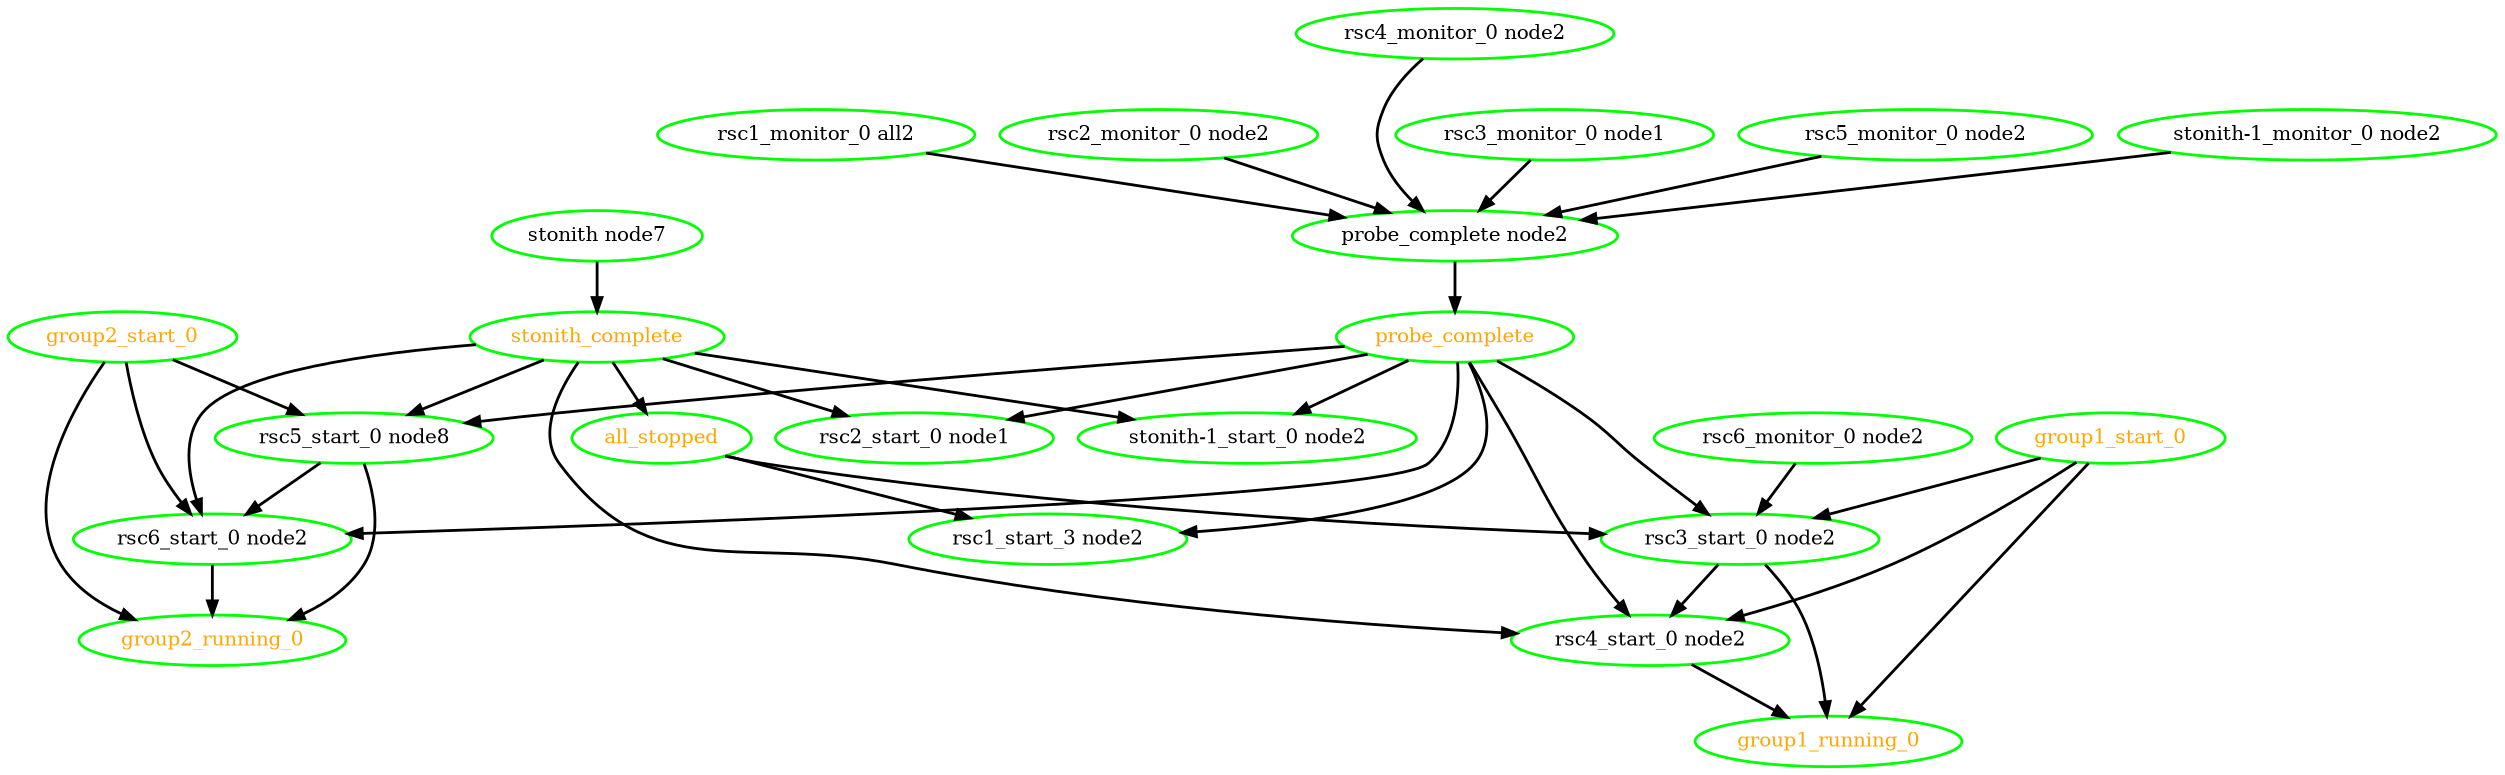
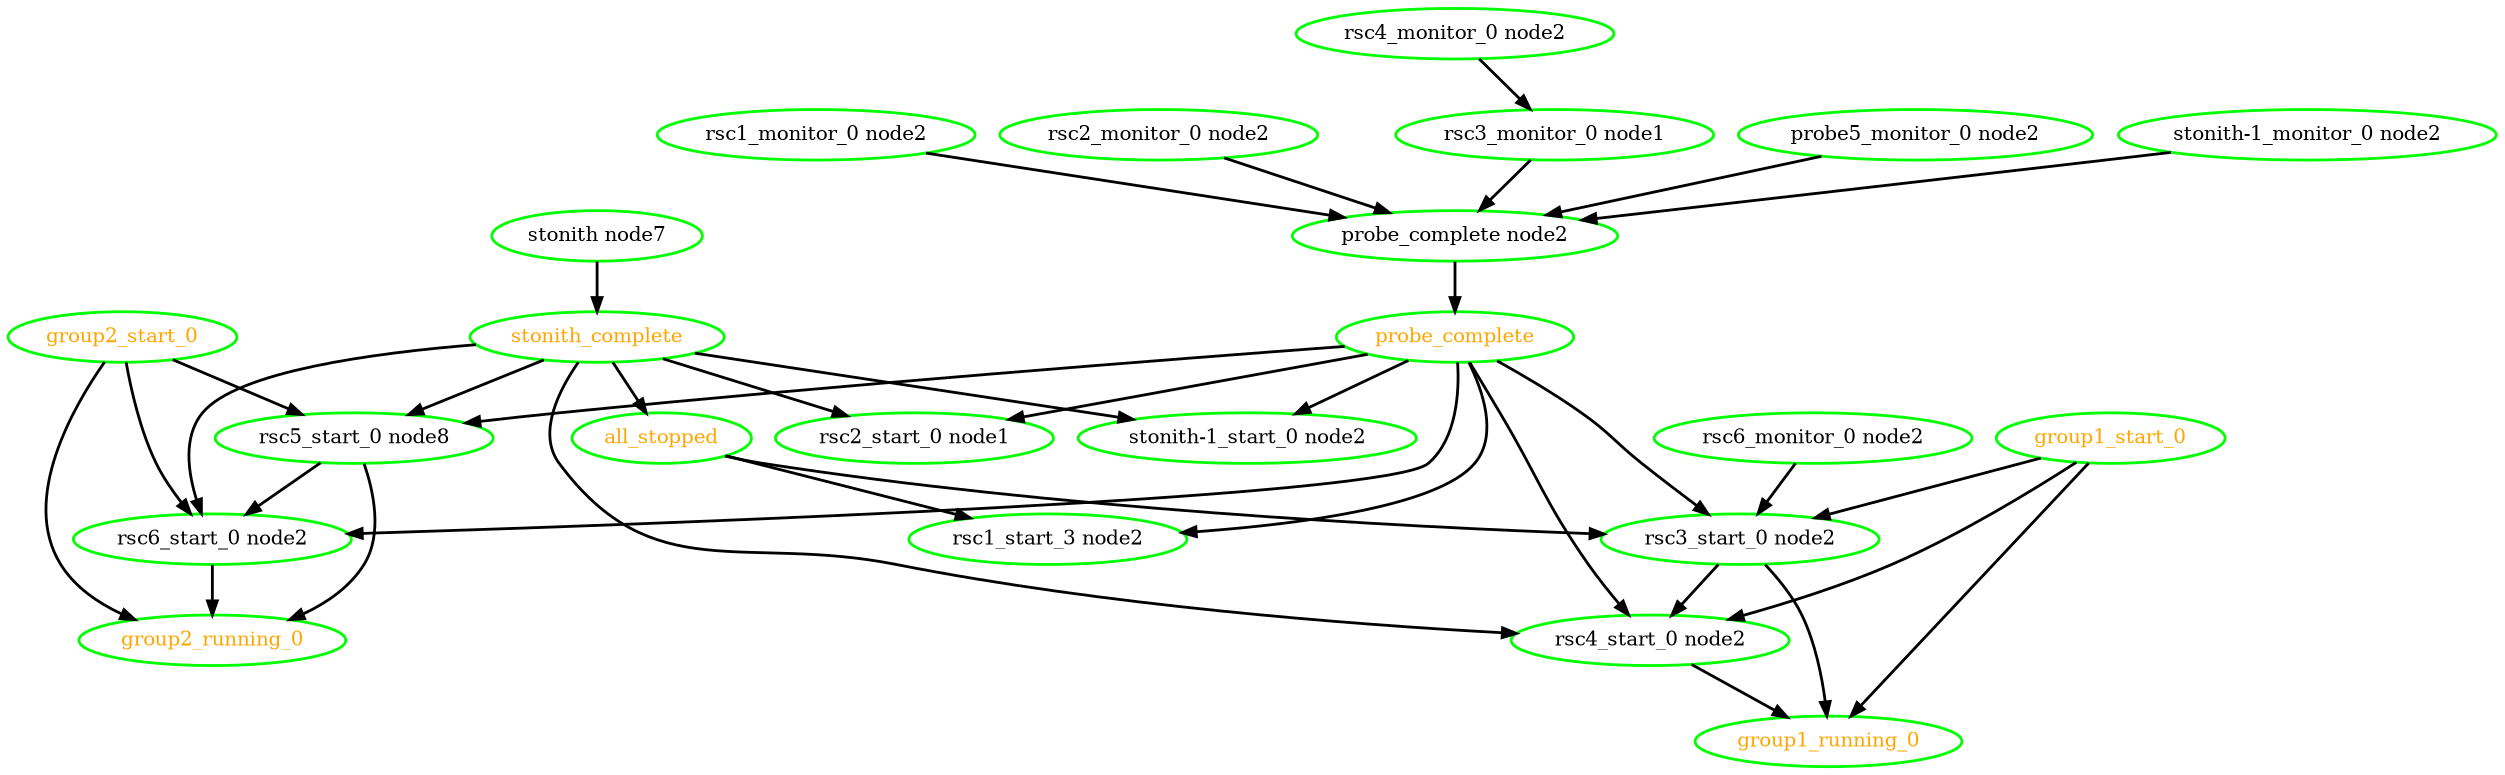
(1378, 128) -> (1500, 79)
(816, 135) -> (816, 135)
(1916, 135) -> (1916, 135)
